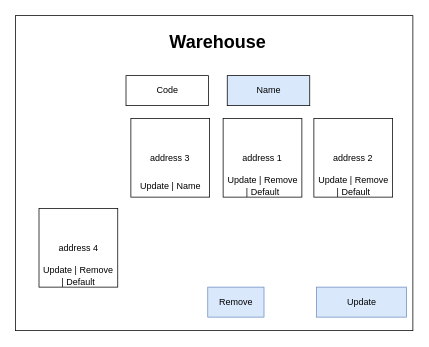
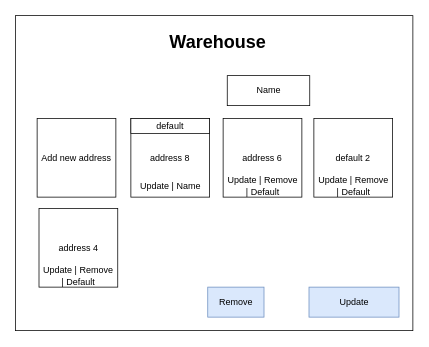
(167, 90) -> none
(269, 90) -> (269, 90)
none -> (170, 126)
none -> (77, 158)
(170, 158) -> (170, 158)
(263, 158) -> (263, 158)
(353, 158) -> (353, 158)
(362, 302) -> (354, 302)
